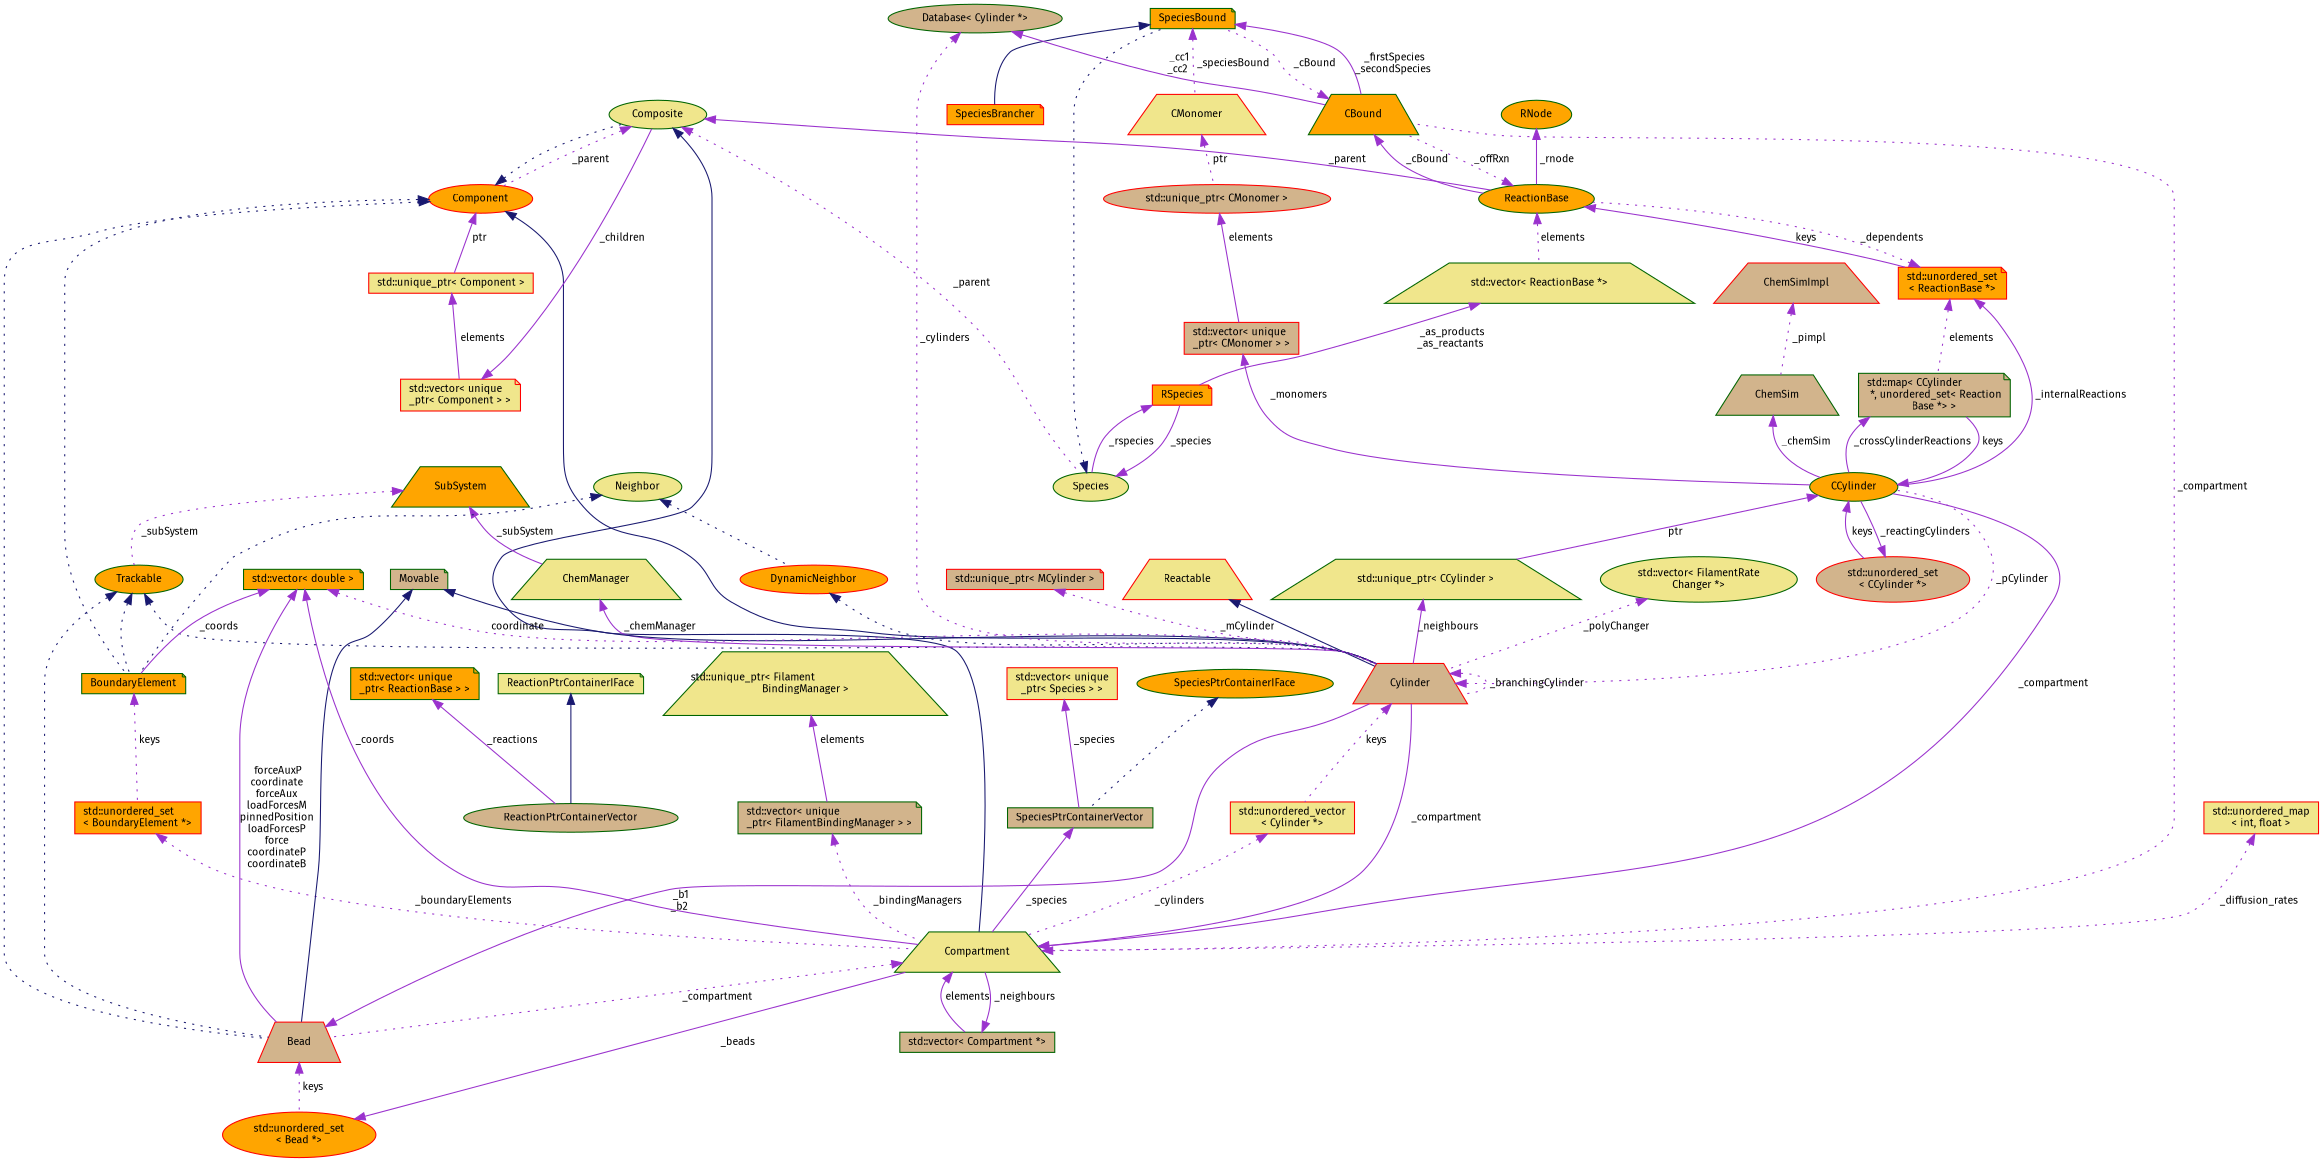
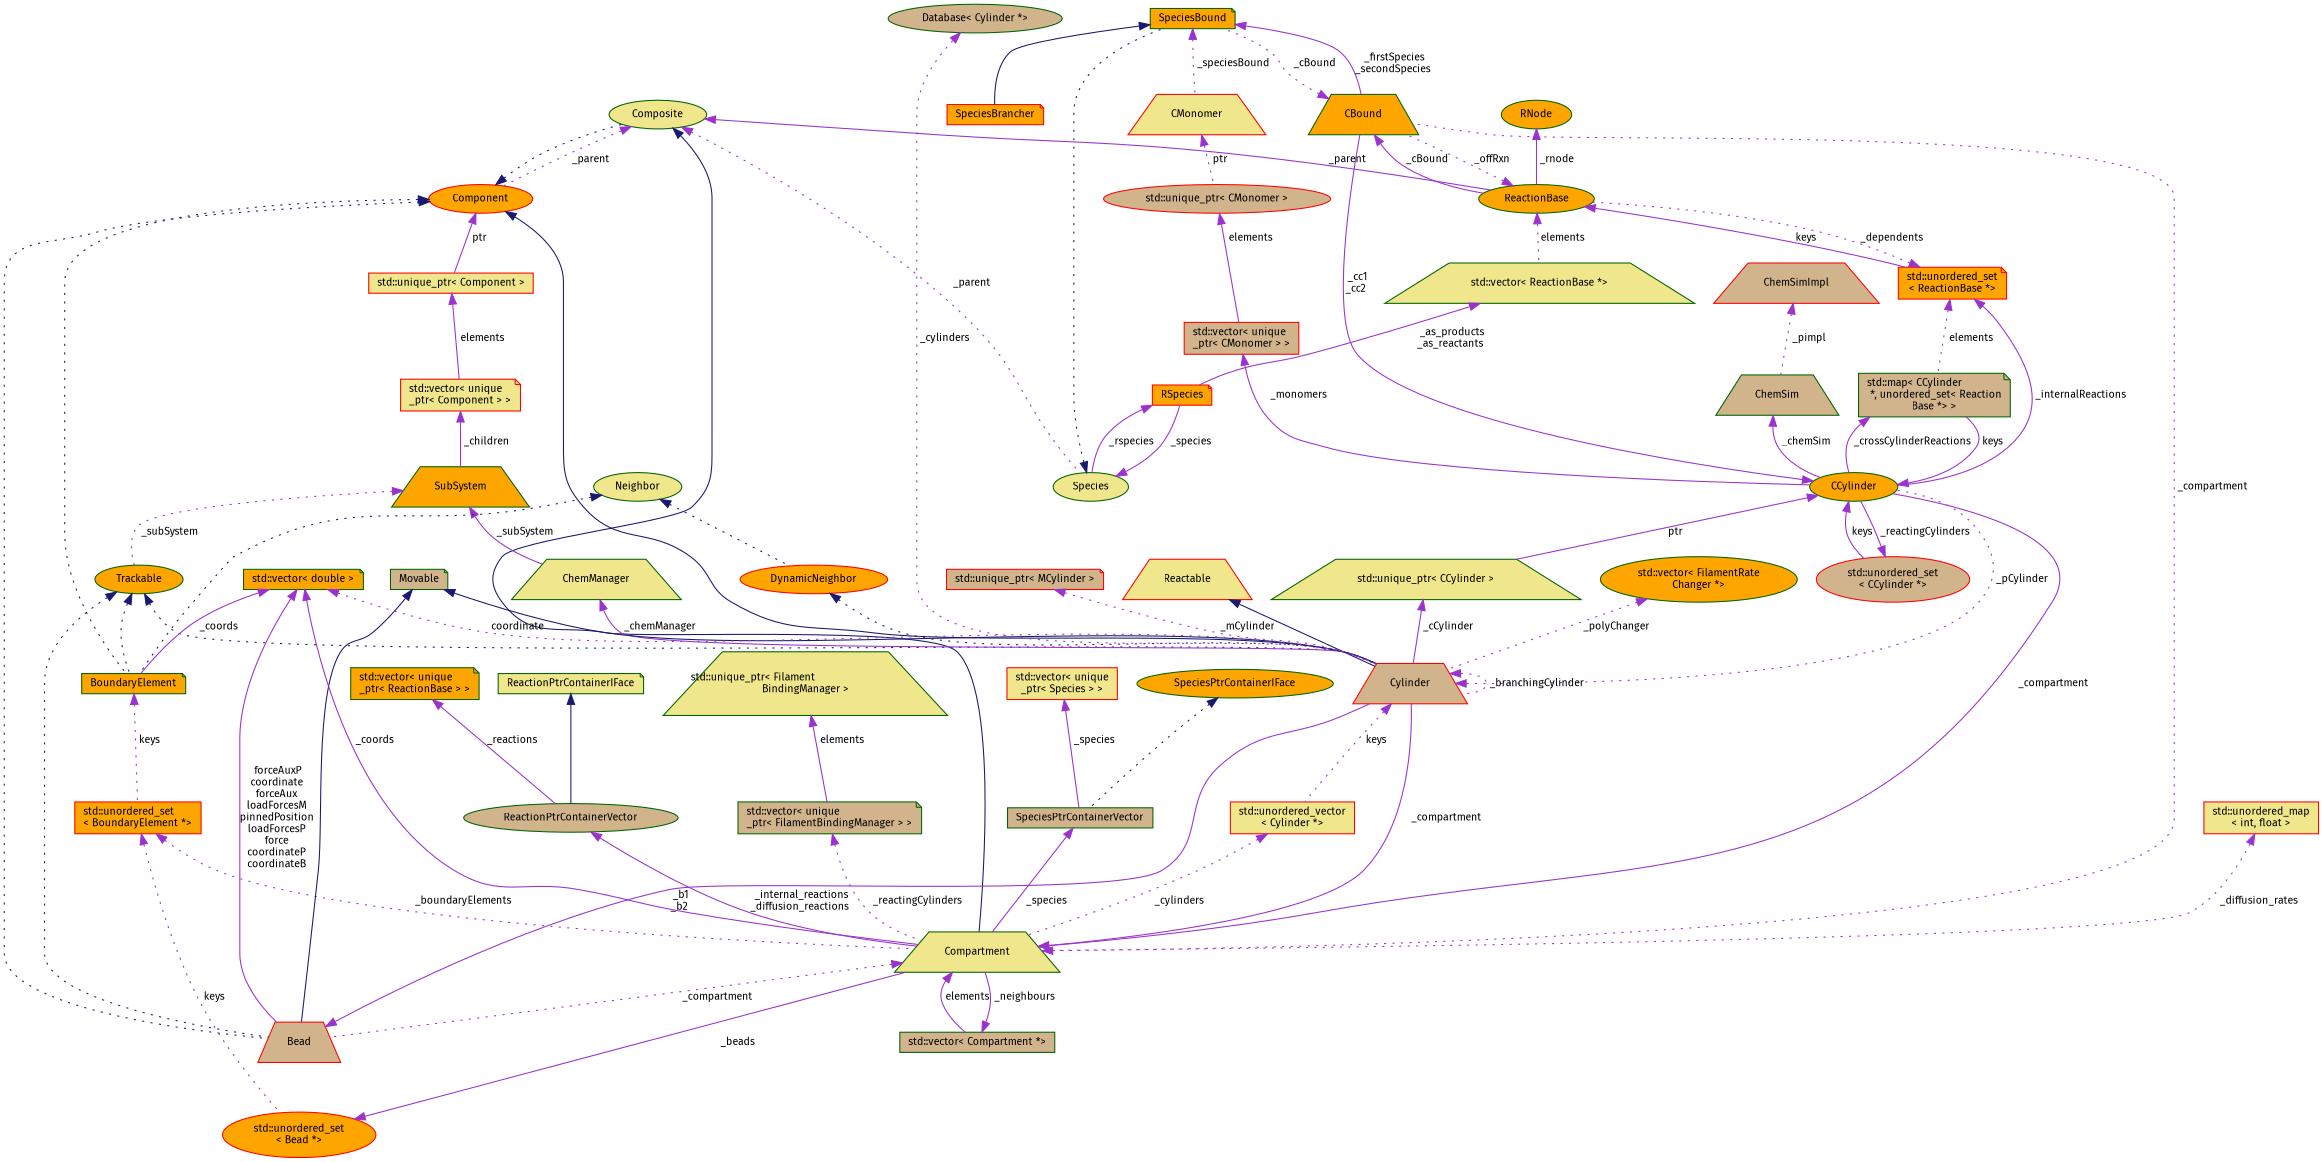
(1172, 77) -> (1465, 410)
(581, 257) -> (461, 444)
(1699, 579) -> (1699, 579)
(1447, 627) -> (1447, 627)
(916, 901) -> (916, 901)
none -> (751, 913)
(299, 1093) -> (193, 988)
